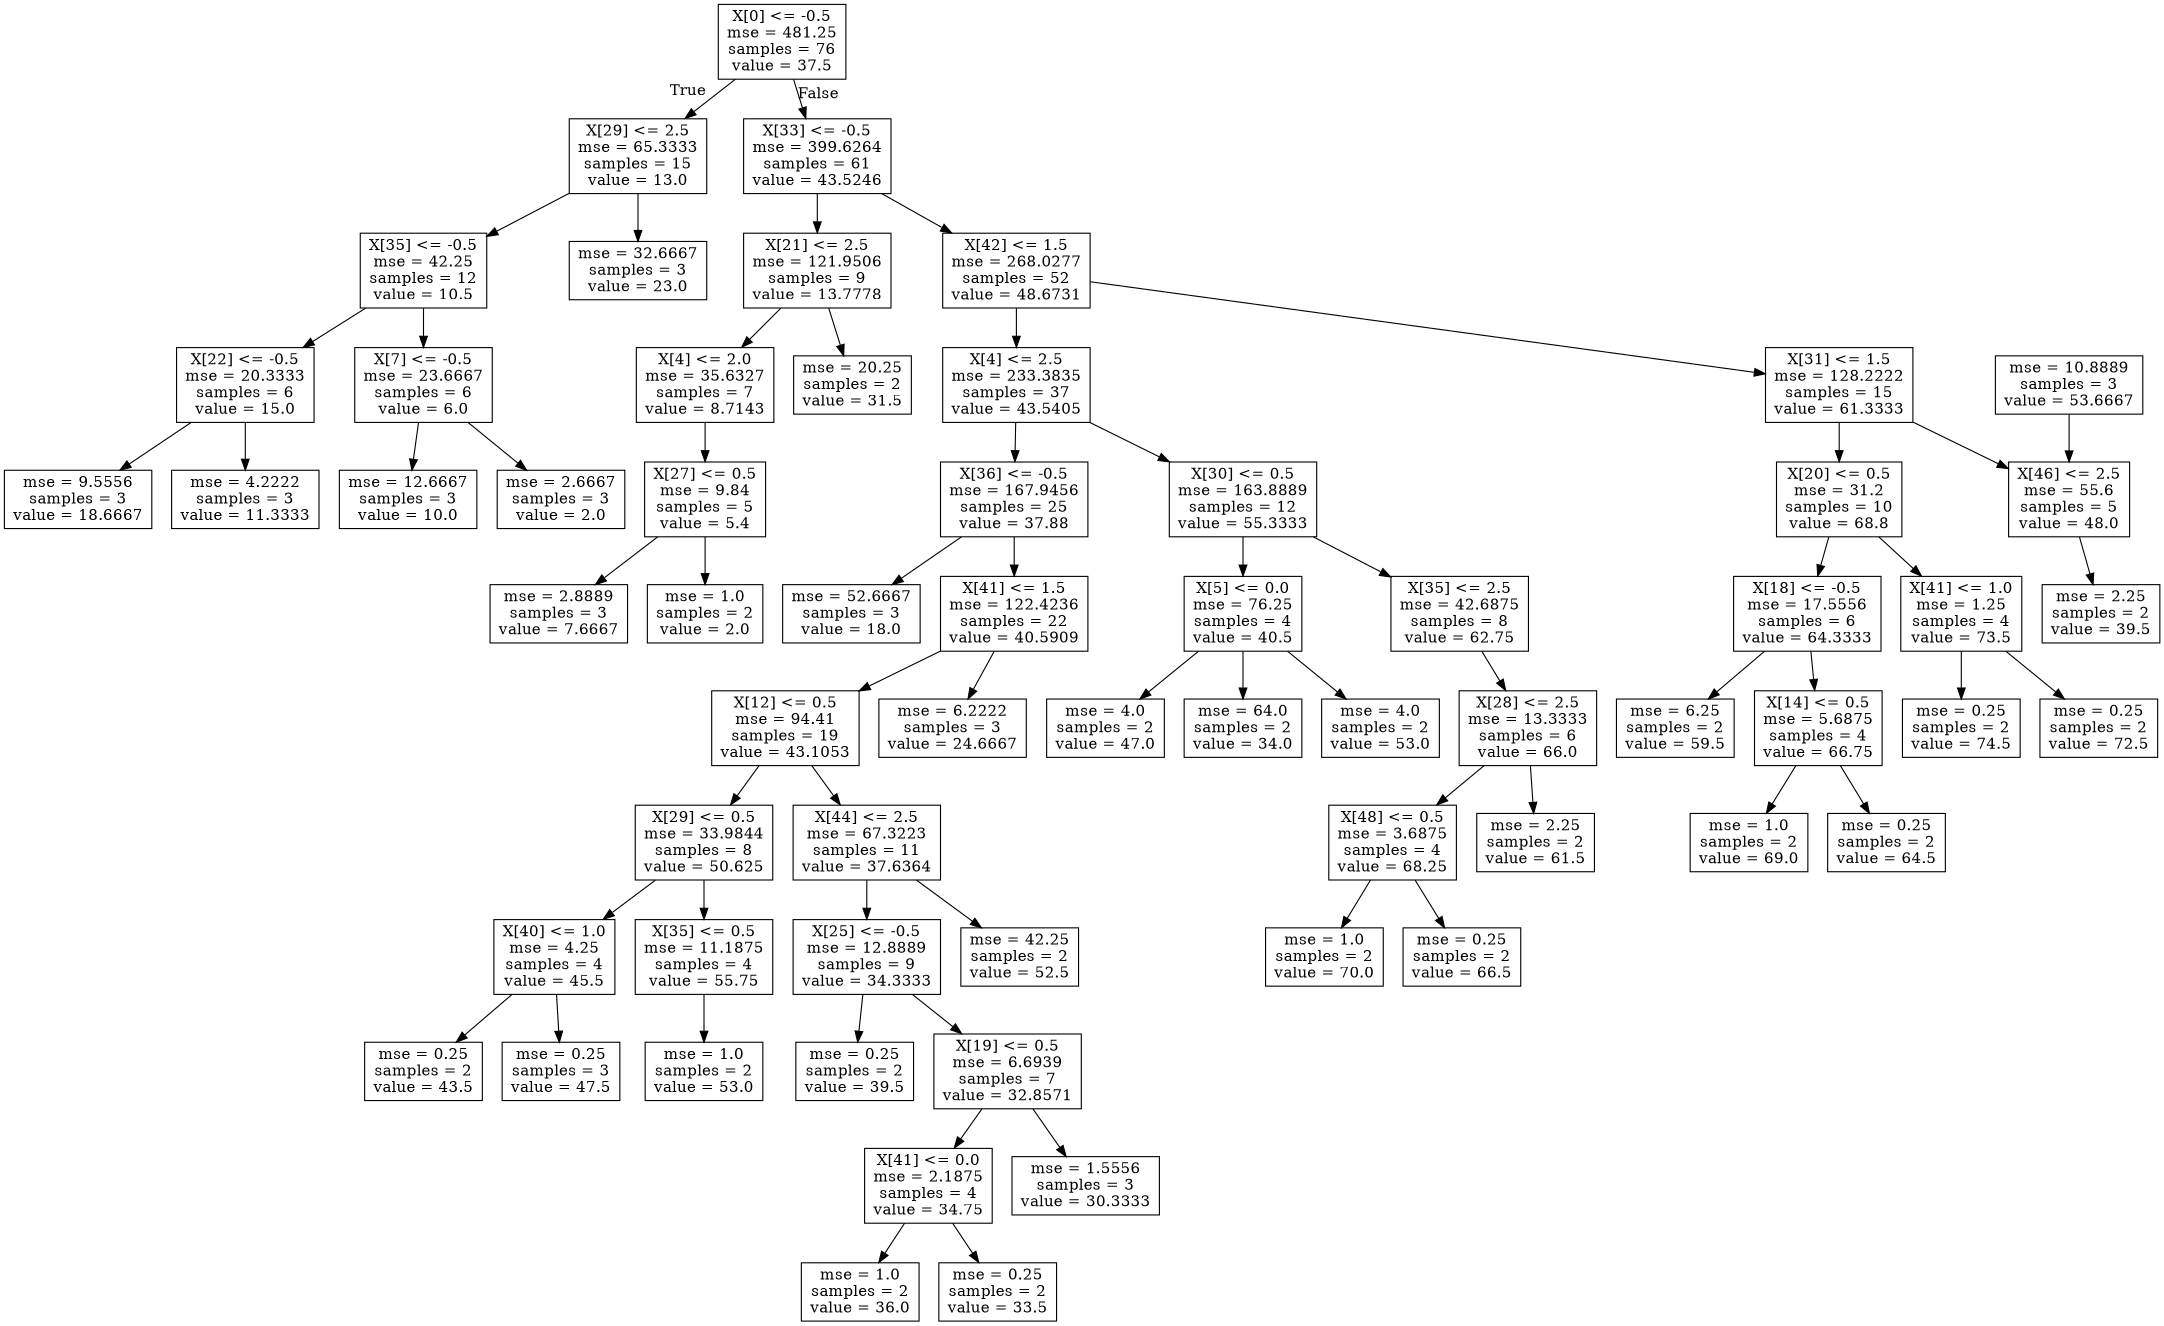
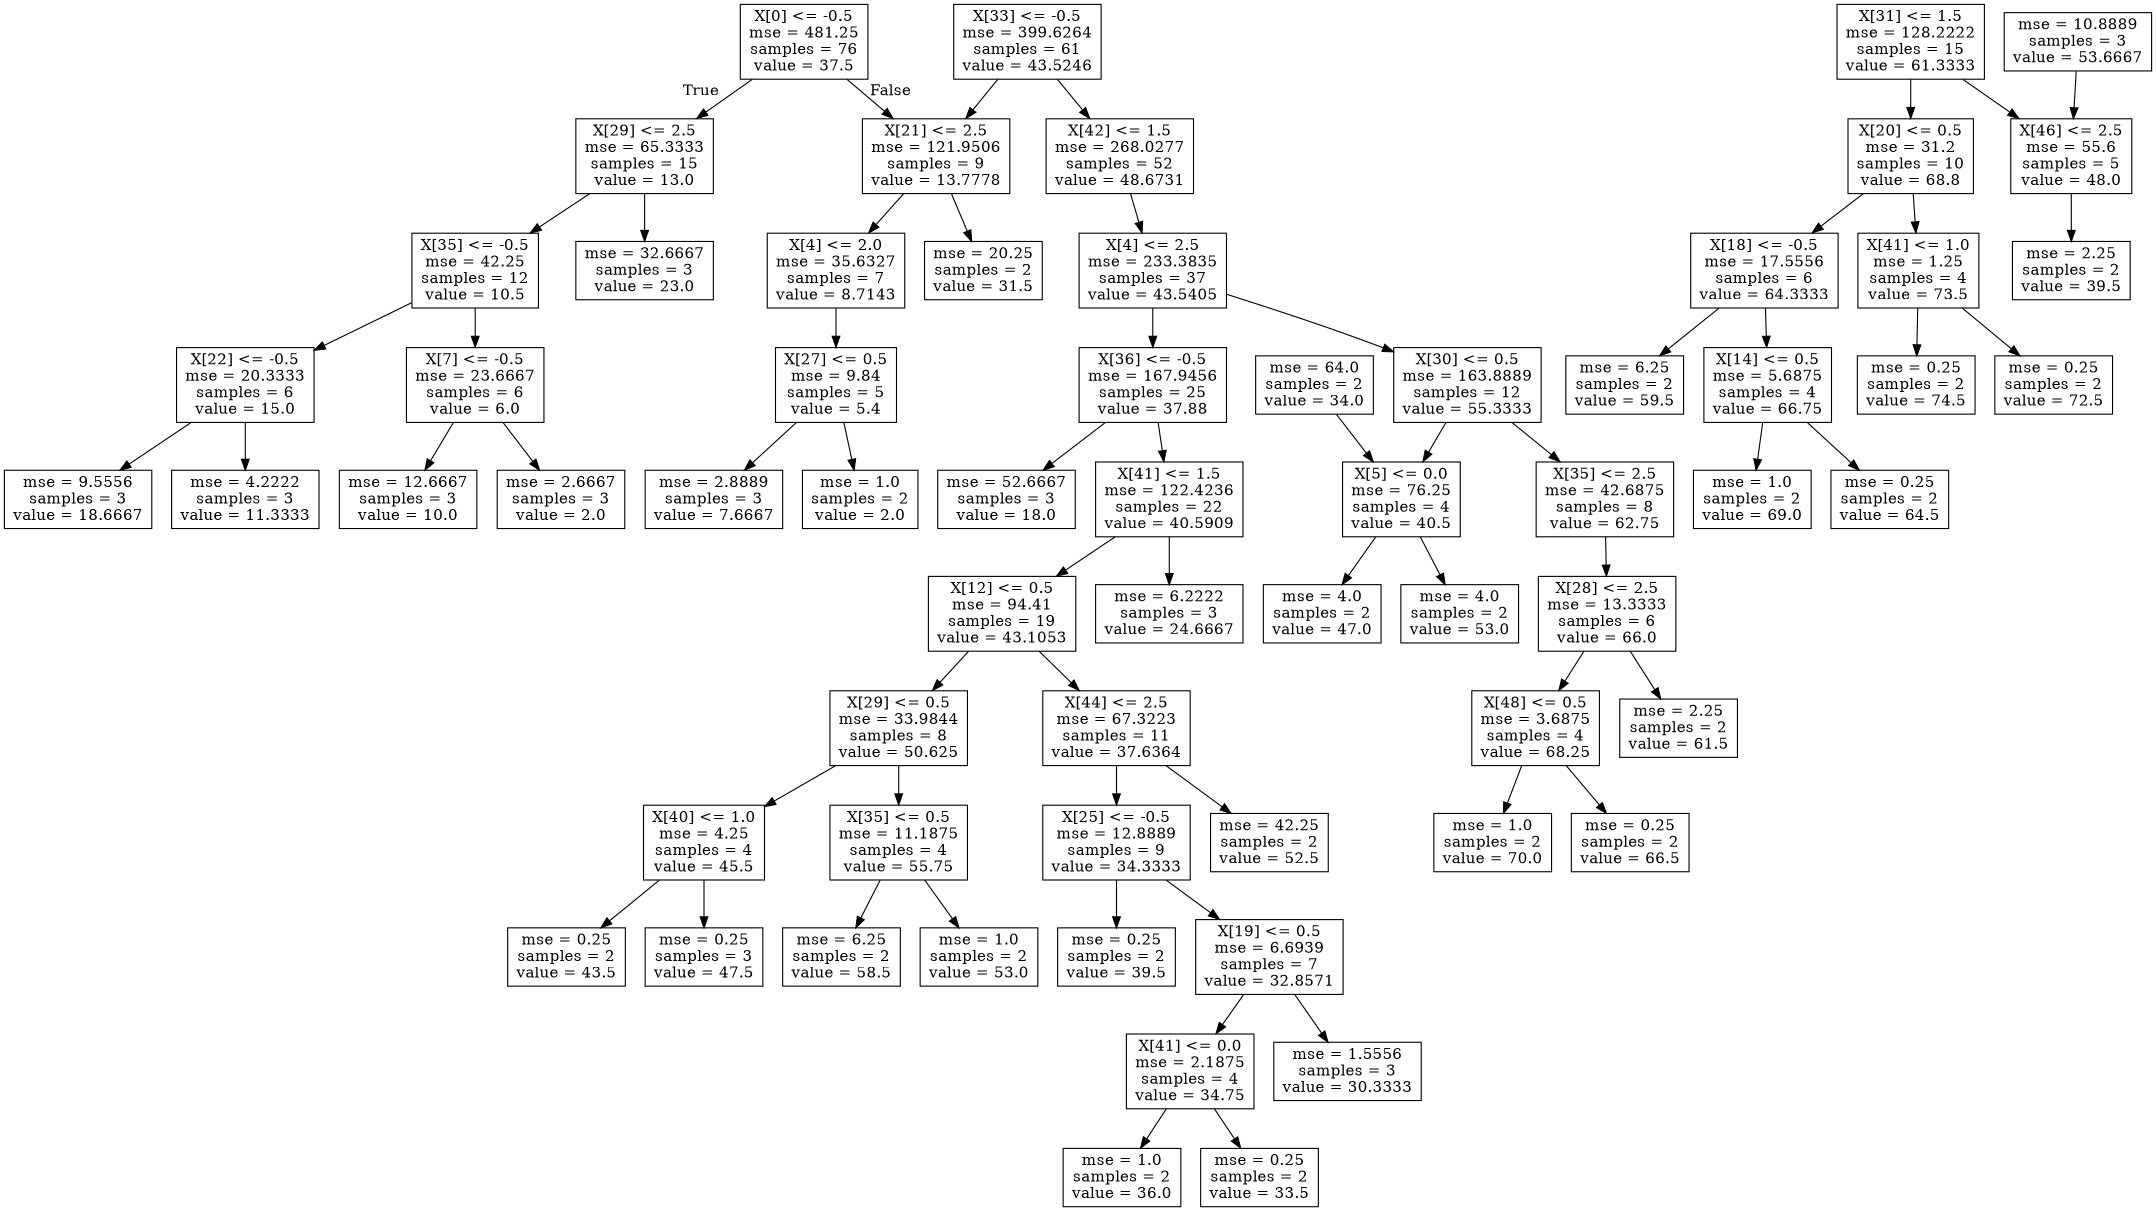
(798, 94) -> (866, 95)
(1422, 327) -> none
(1243, 669) -> (1351, 434)
none -> (842, 957)
